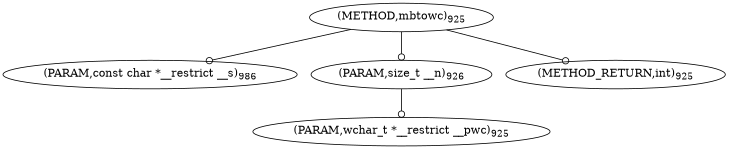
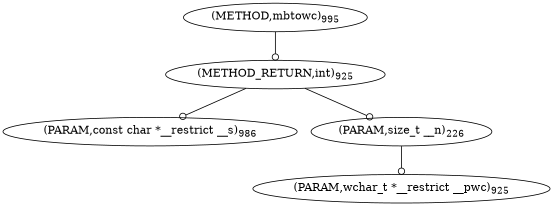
(457, 16) -> (330, 16)
(401, 43) -> (336, 102)
(282, 45) -> (216, 102)
(455, 73) -> (455, 130)
